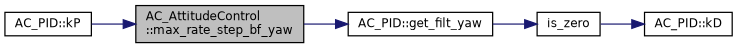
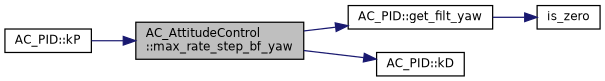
(616, 24) -> (334, 54)
